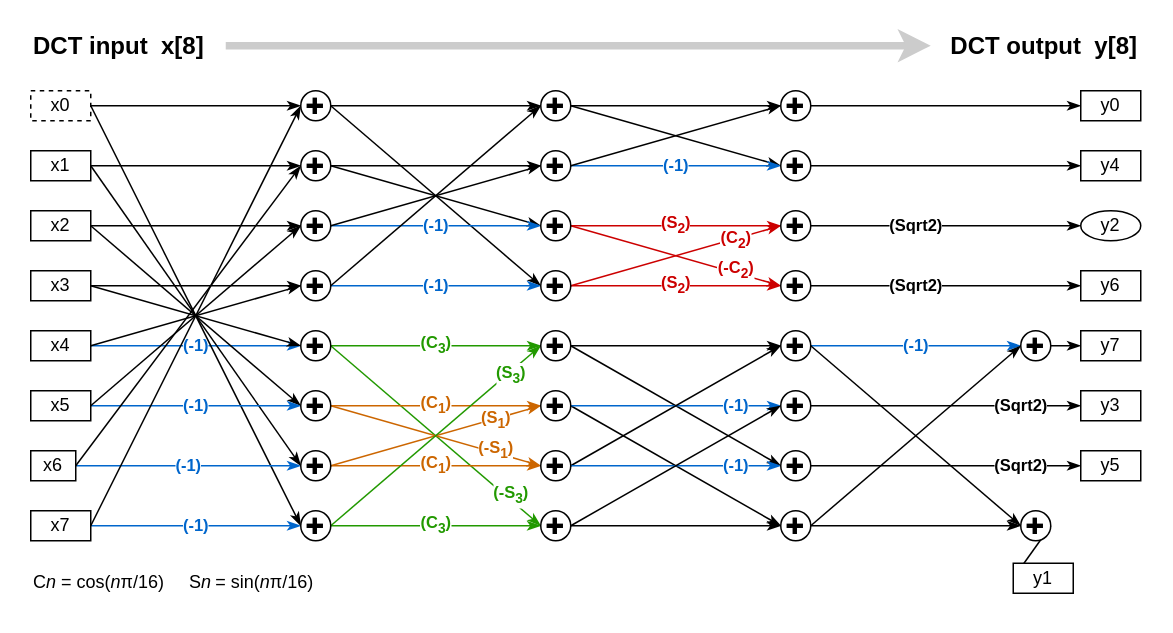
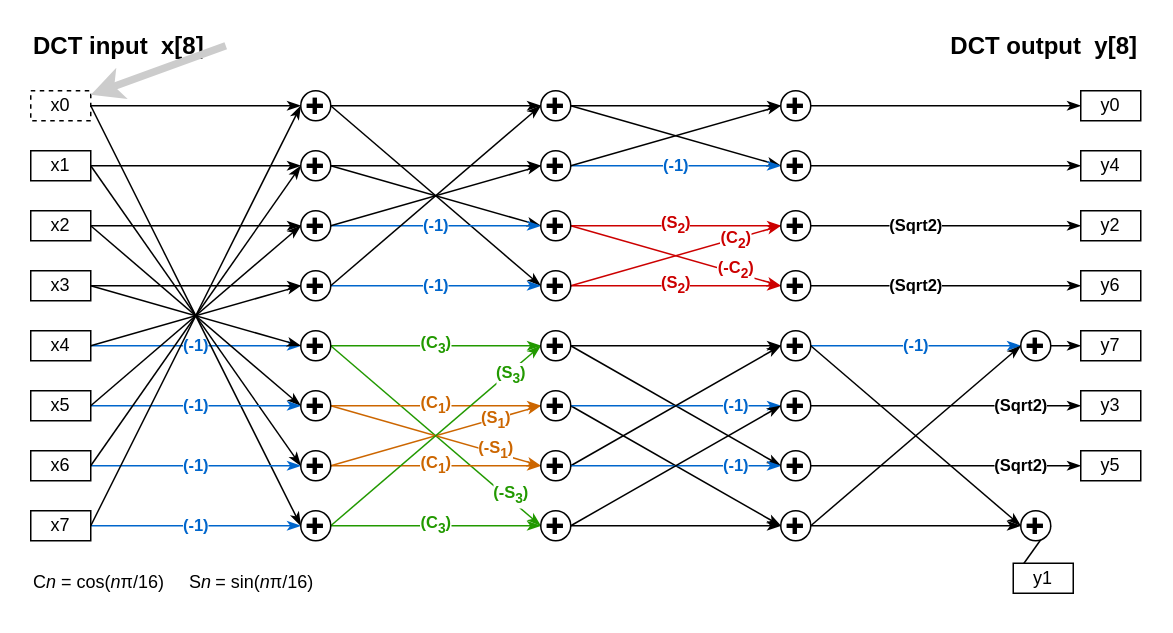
(568, 46) -> (198, 56)
(1111, 226) -> (1111, 226)
(53, 466) -> (61, 466)
